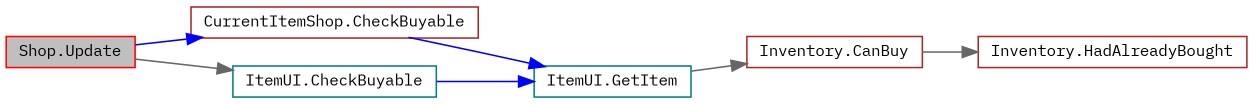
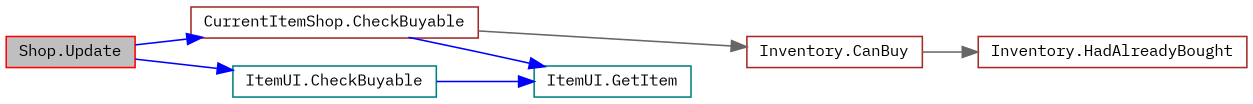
(176, 64) -> (176, 64)
(711, 68) -> (605, 38)
